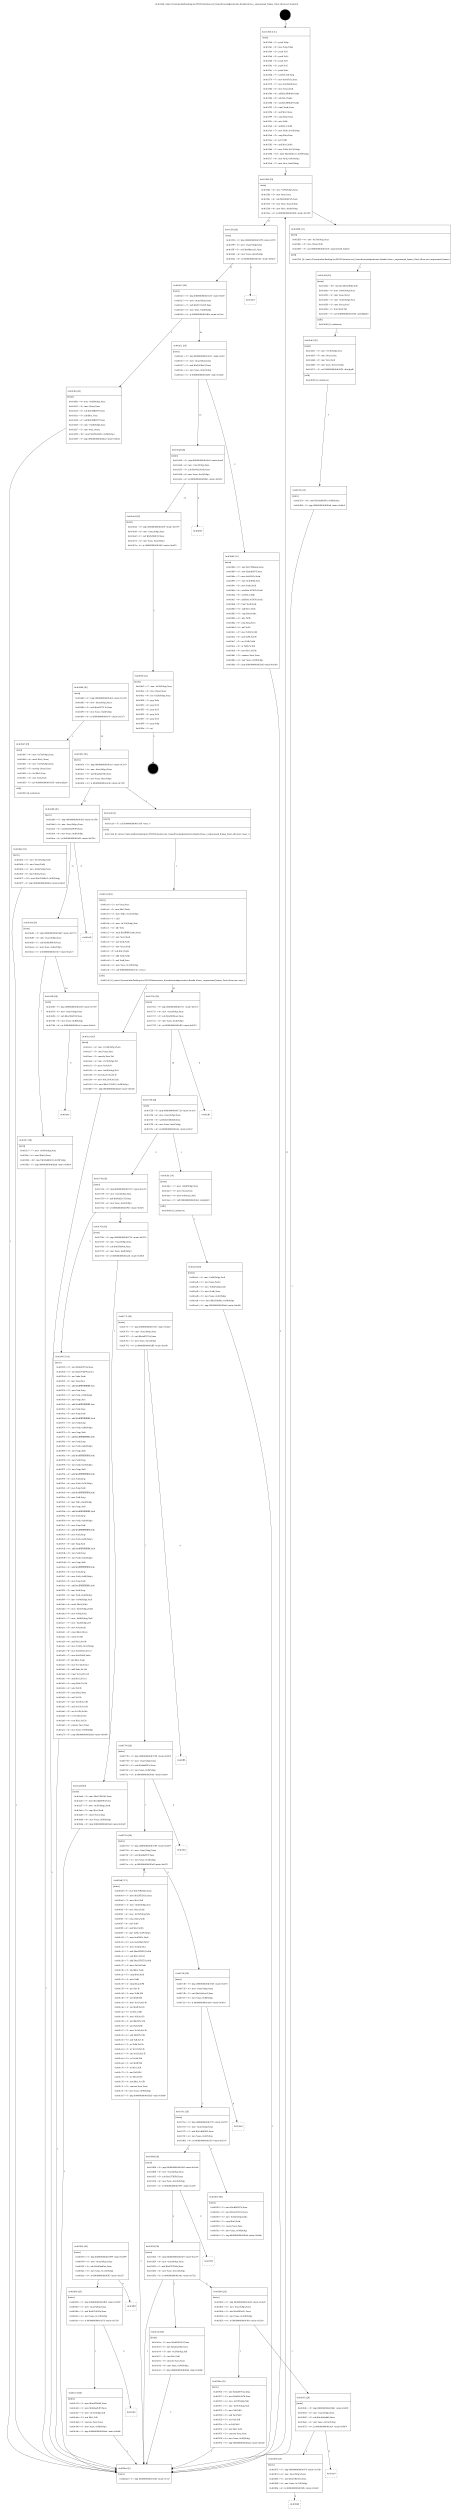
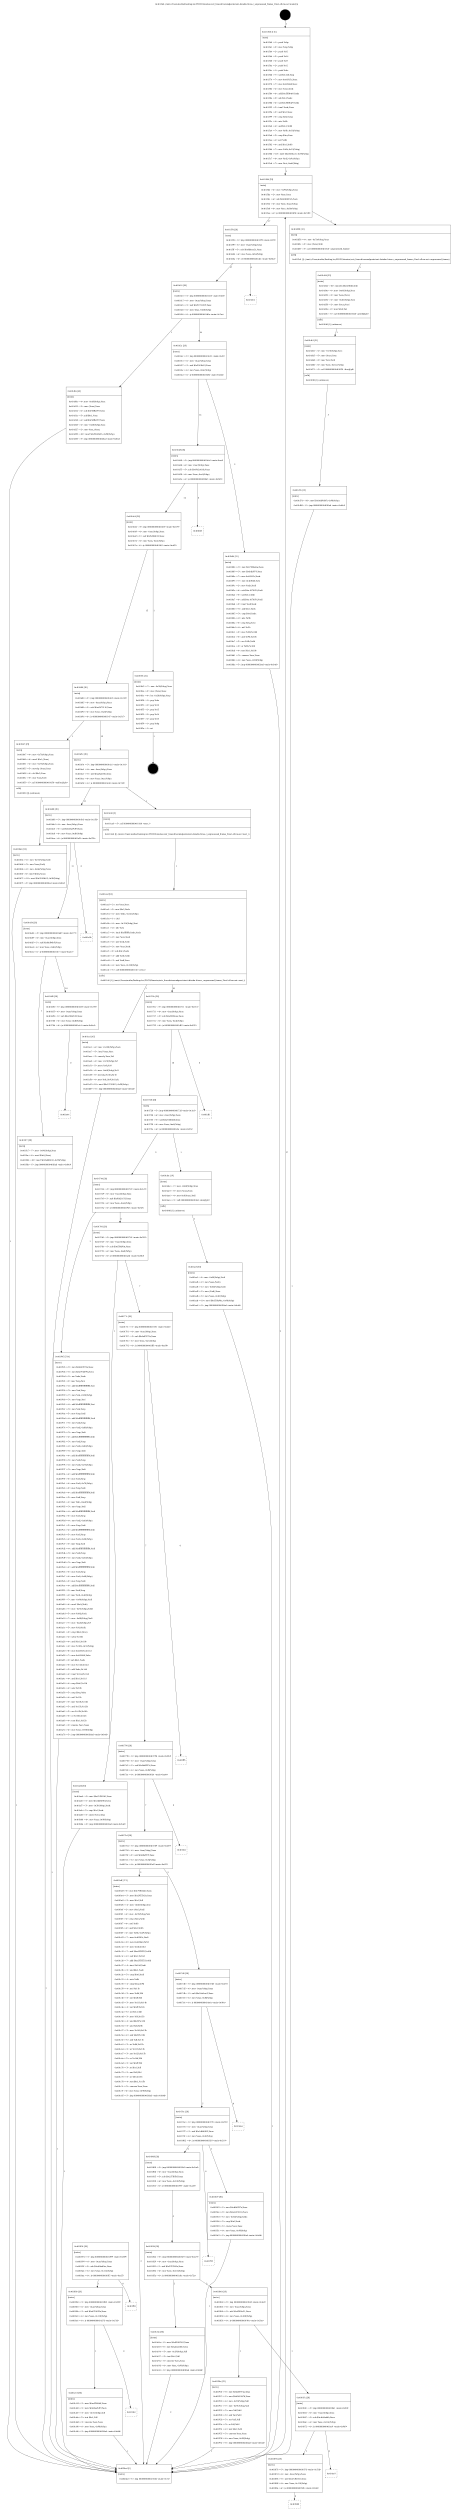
none -> (127, 616)
none -> (40, 820)
none -> (132, 1285)
(144, 1873) -> (140, 1872)
(193, 2223) -> (205, 2200)
(144, 2370) -> (206, 2355)
